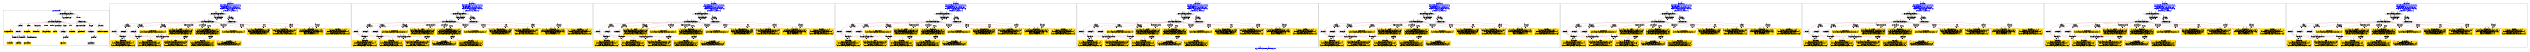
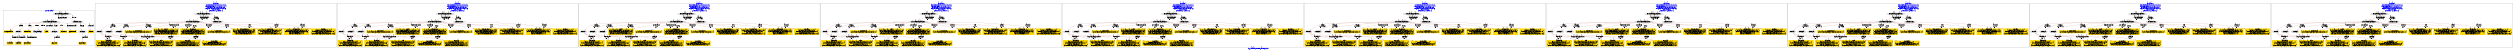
(27, 32) -> none
(46, 32) -> (38, 32)
(103, 32) -> (91, 32)
(91, 43) -> (82, 43)
